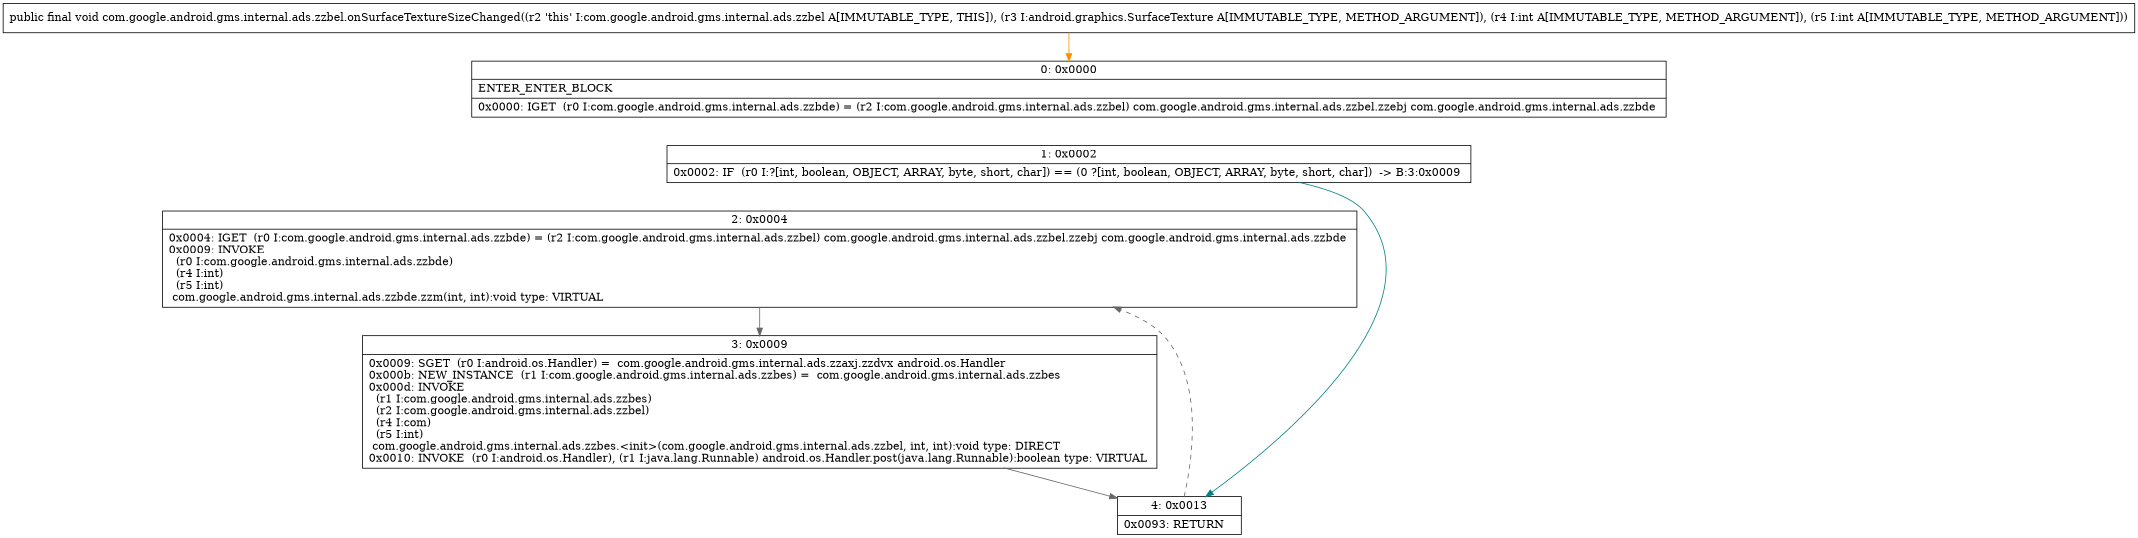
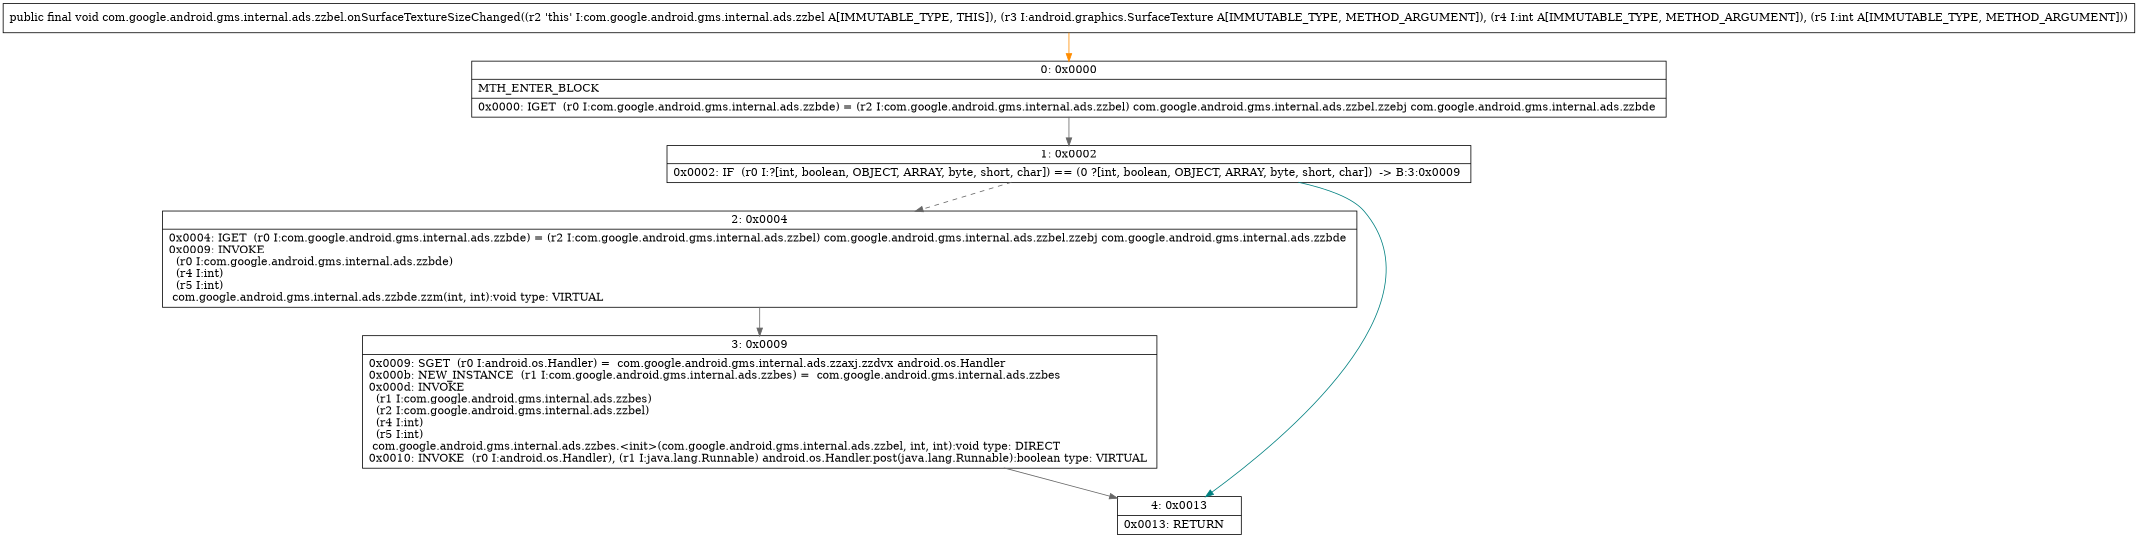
(546, 88) -> (539, 88)
none -> (1069, 127)
(1188, 388) -> (967, 196)
(400, 423) -> (396, 423)
(1179, 525) -> (1179, 525)
